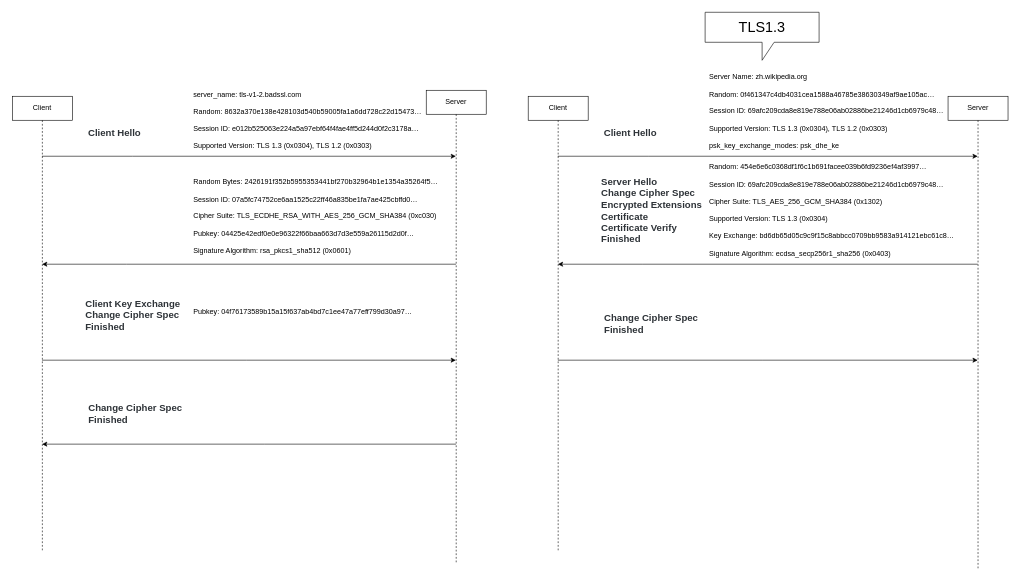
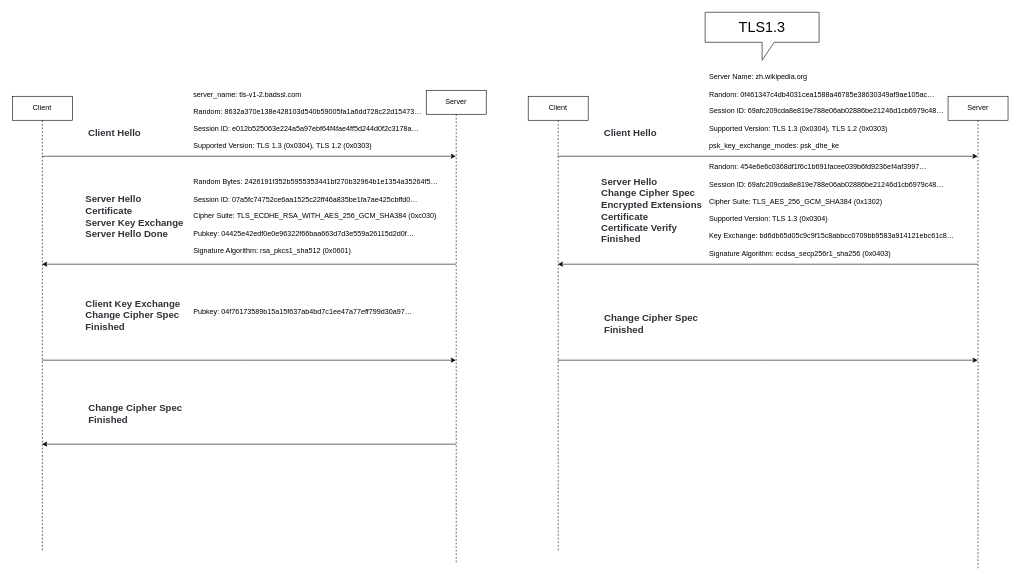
none -> (138, 216)
